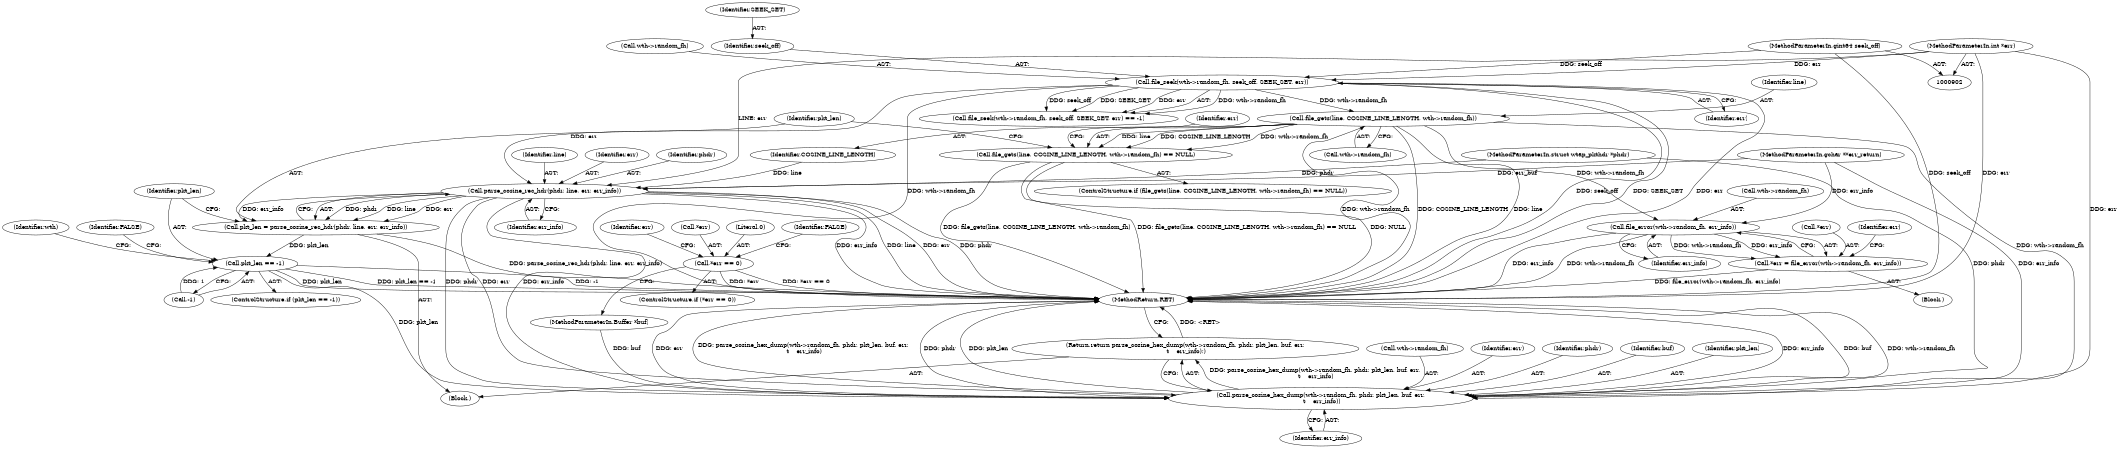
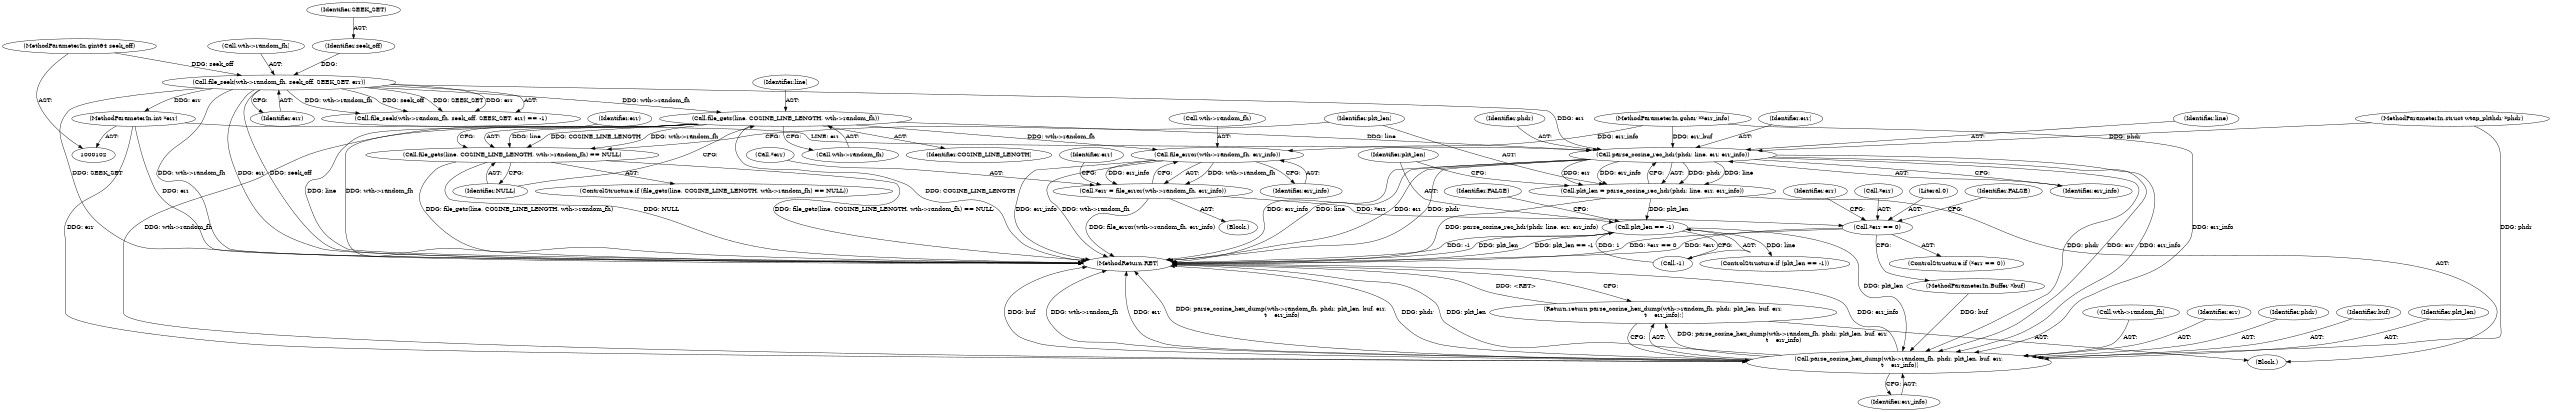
(1023, 64) -> (330, 64)
(1632, 70) -> (179, 96)
(1950, 83) -> (94, 155)
(1821, 155) -> (1673, 119)
(722, 180) -> (1242, 134)
none -> (490, 191)
none -> (1530, 218)
(36, 228) -> none
(276, 282) -> (1781, 246)
(1765, 291) -> none
